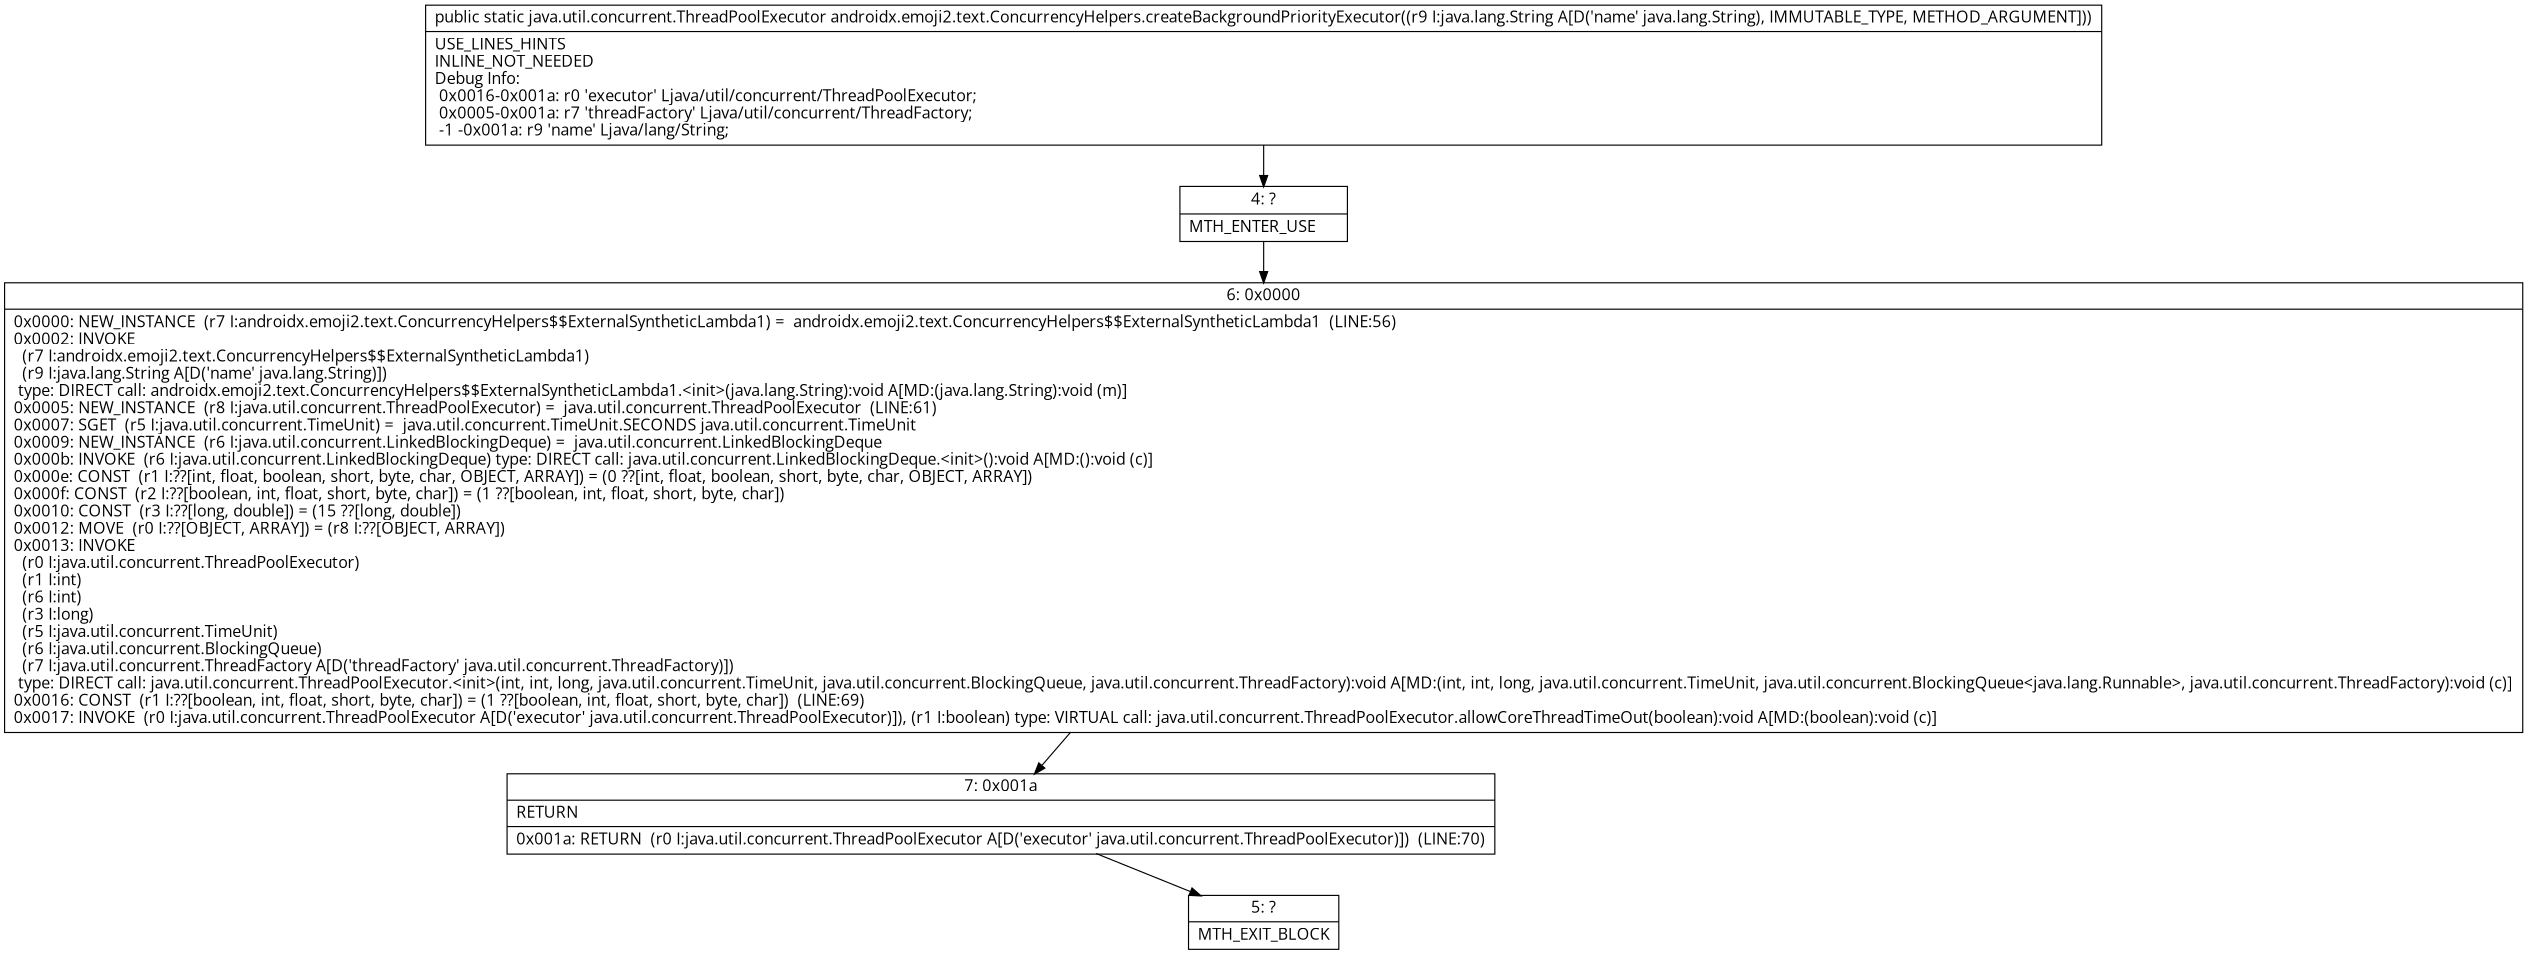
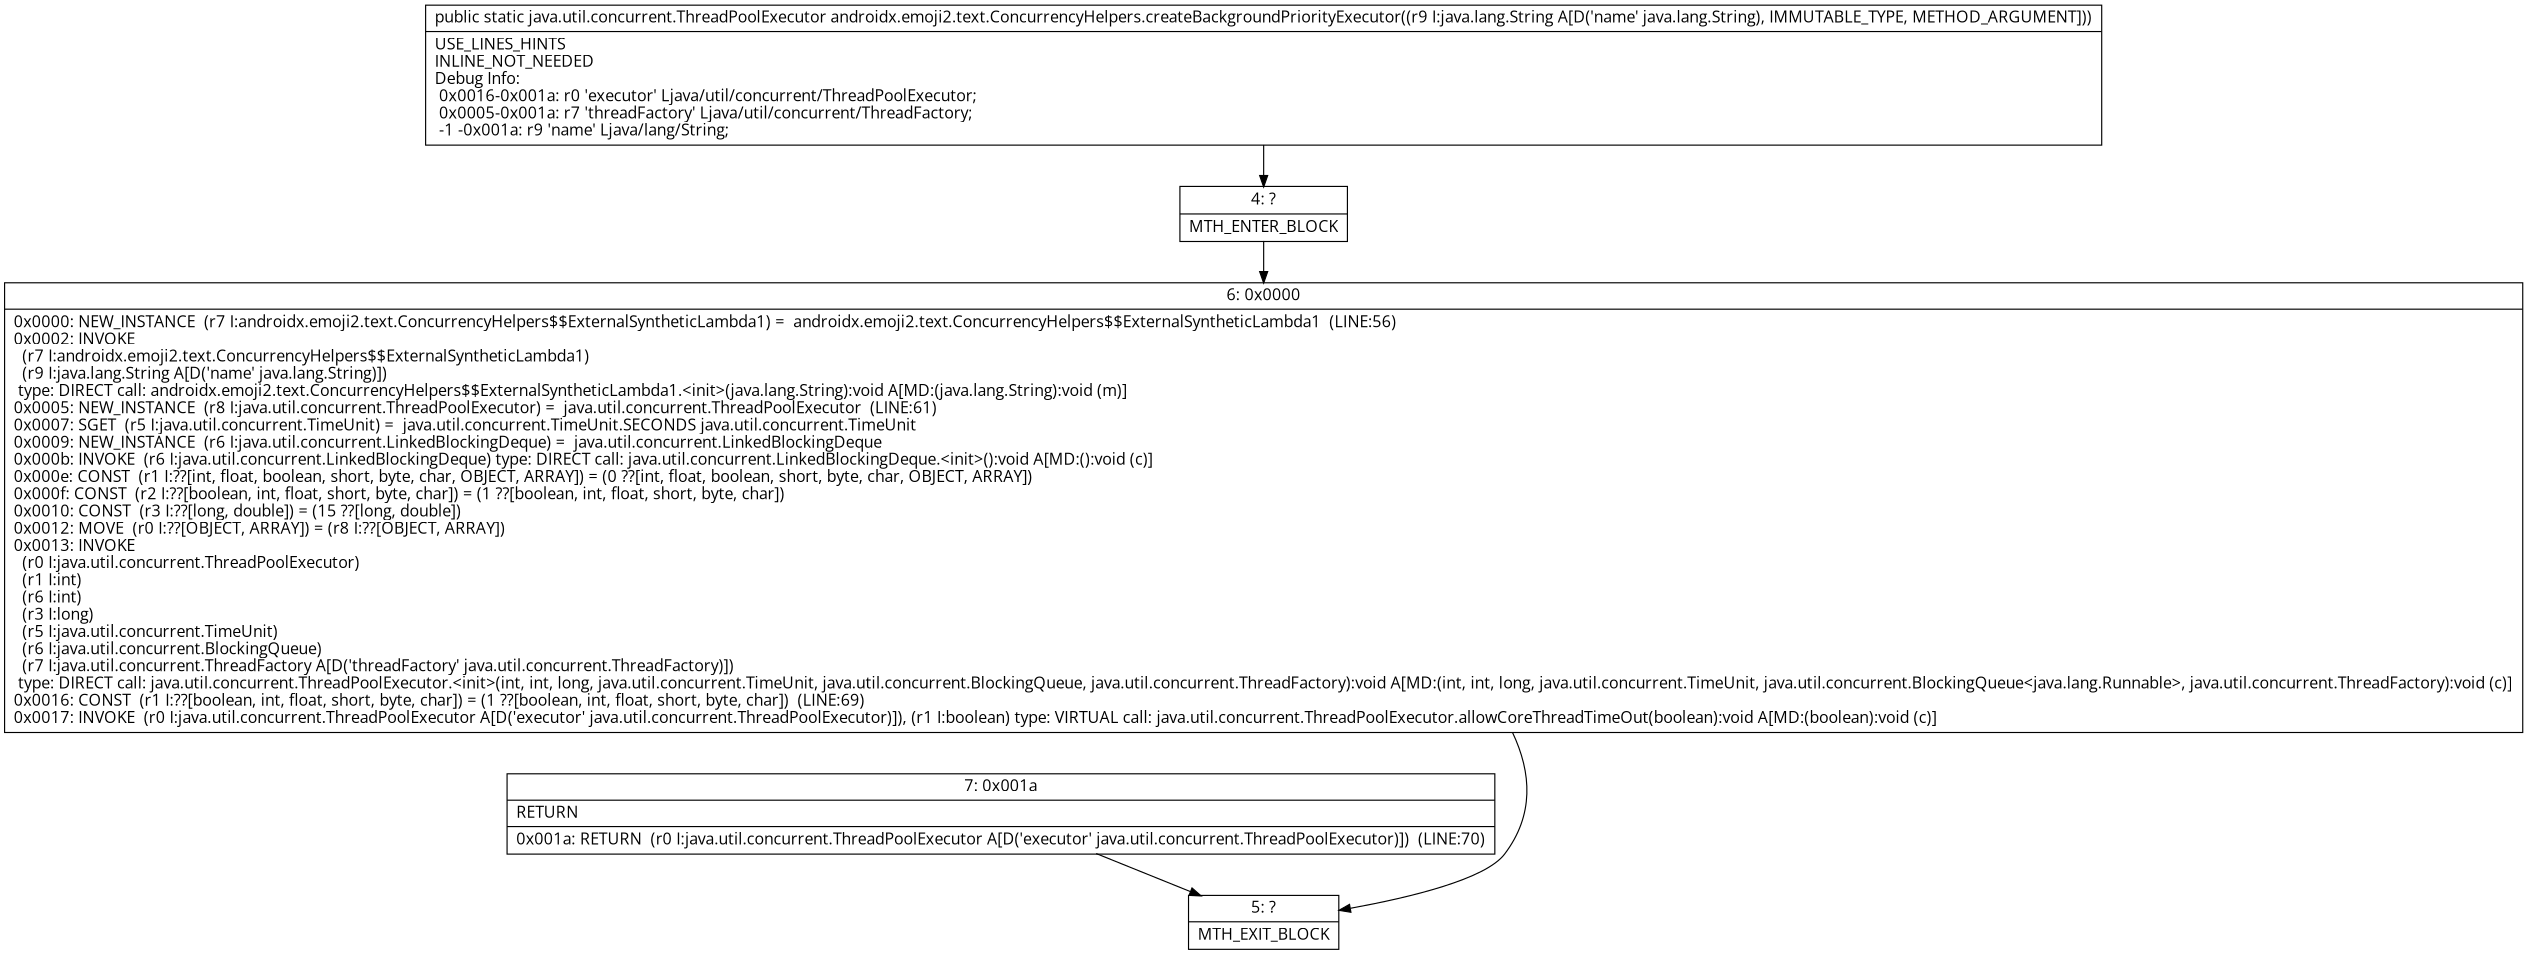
(1253, 227) -> (1264, 227)
(1056, 749) -> (1491, 866)
